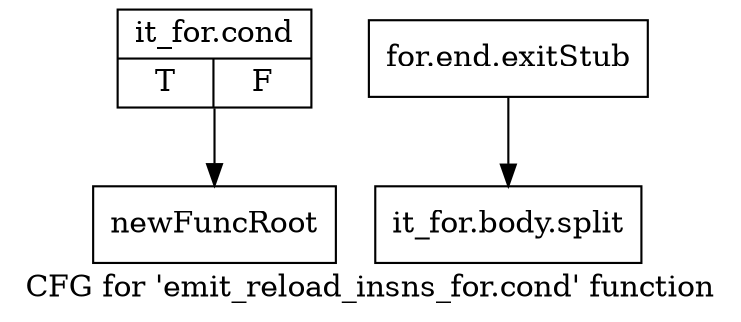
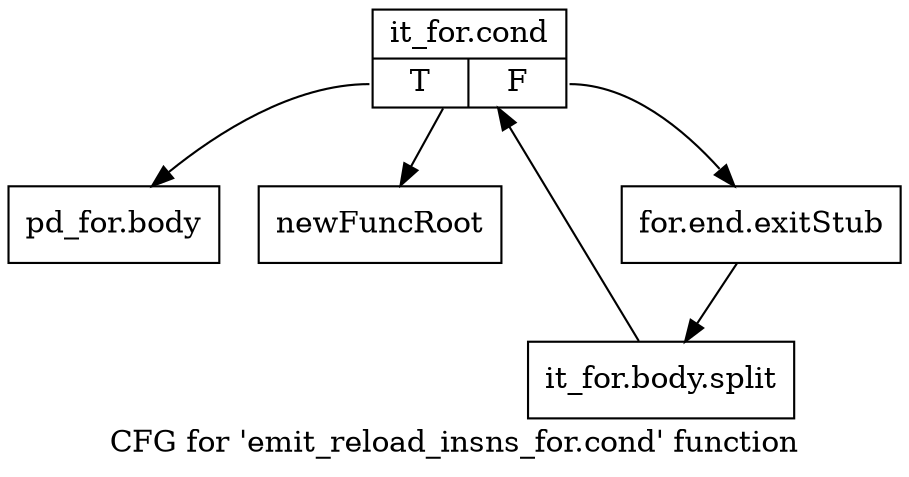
none -> (653, 111)
none -> (114, 225)
none -> (574, 234)
